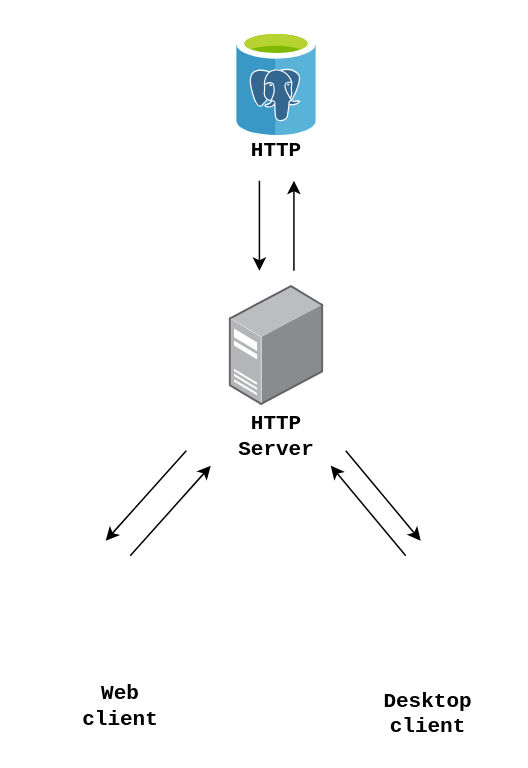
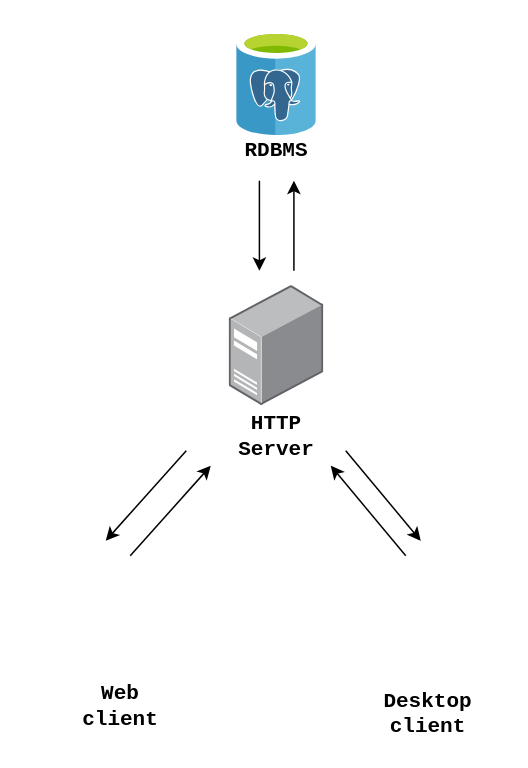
(277, 151) -> (277, 151)
